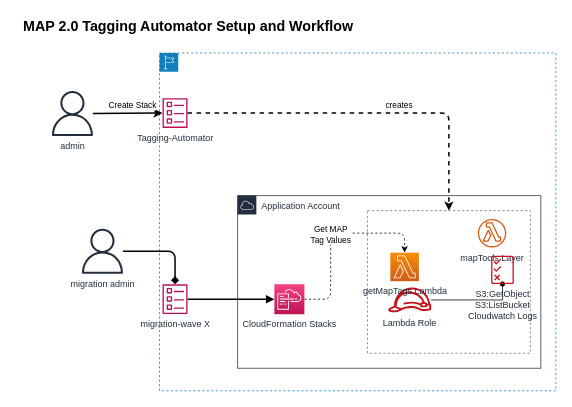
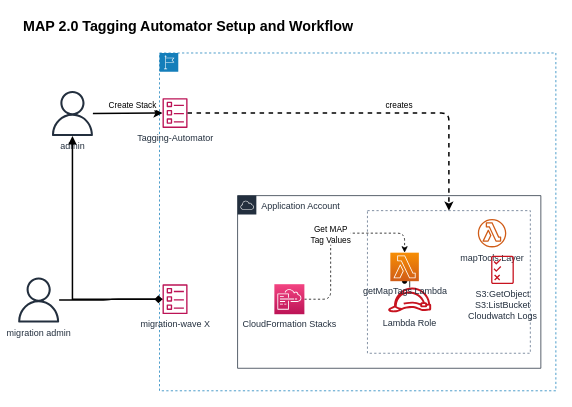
(102, 251) -> (39, 300)
(502, 295) -> (409, 283)
(226, 299) -> (72, 221)
